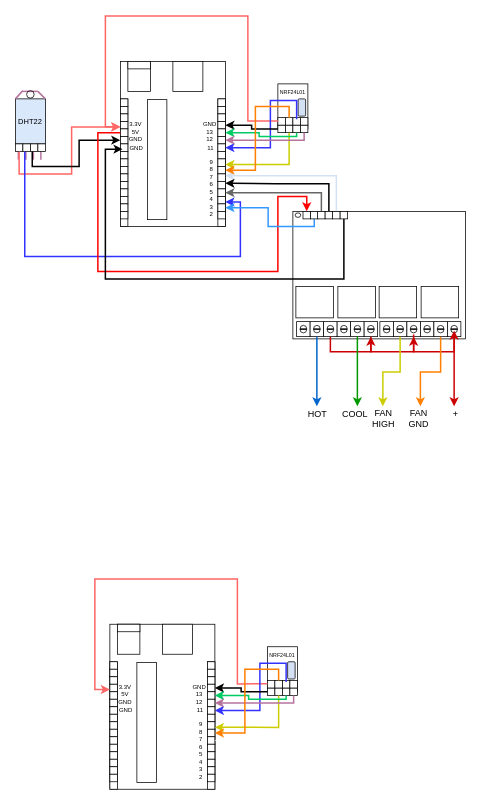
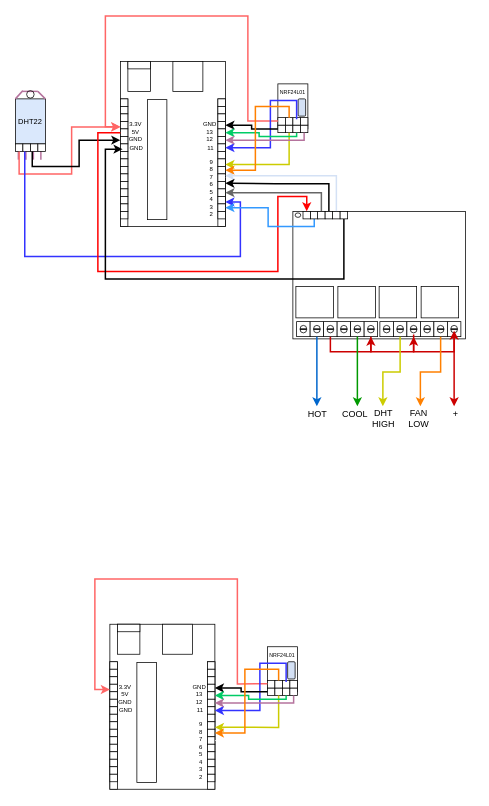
(384, 418) -> (384, 418)
(419, 418) -> (419, 418)
